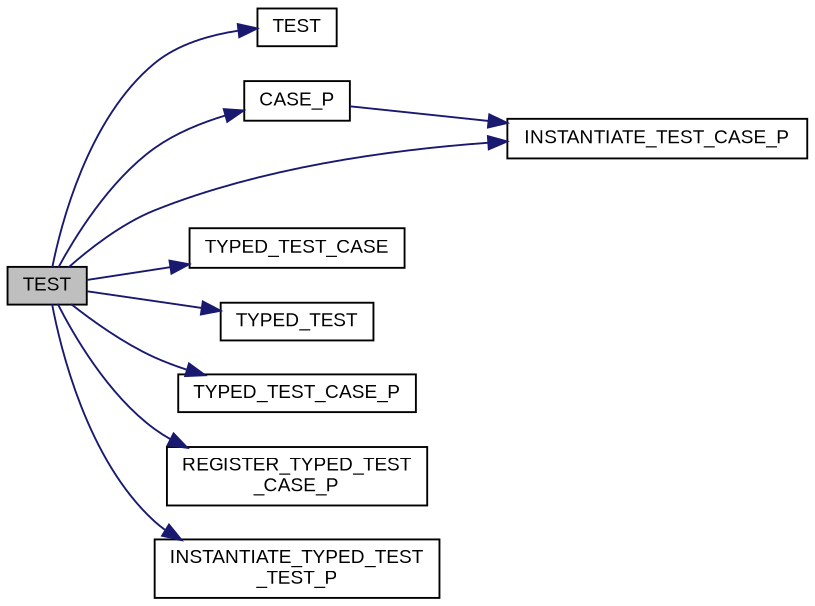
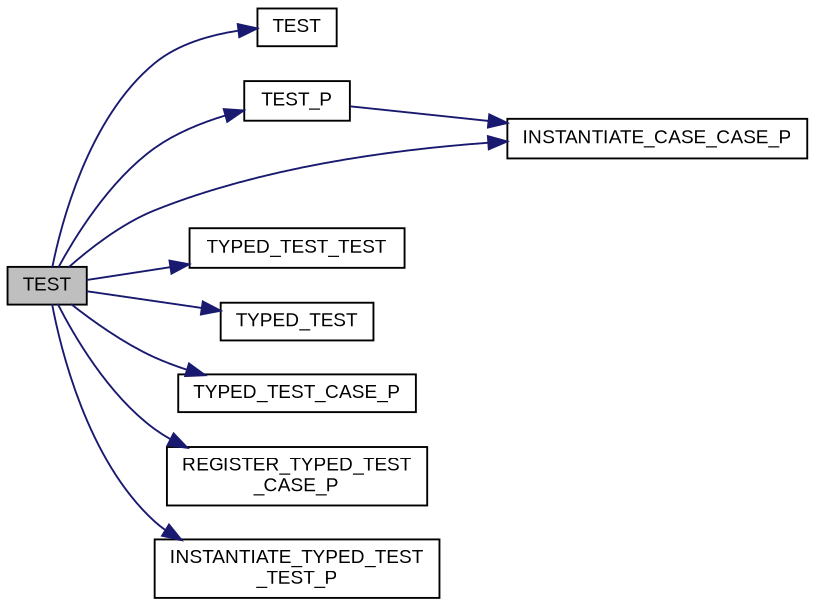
(297, 101) -> (297, 101)
(657, 139) -> (657, 139)
(297, 248) -> (297, 248)
